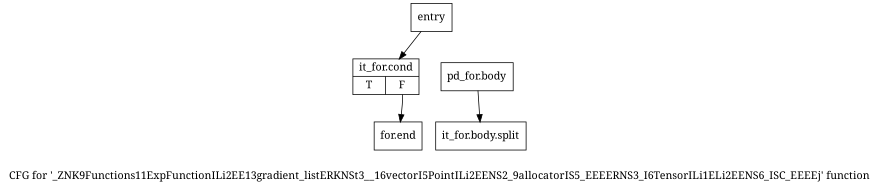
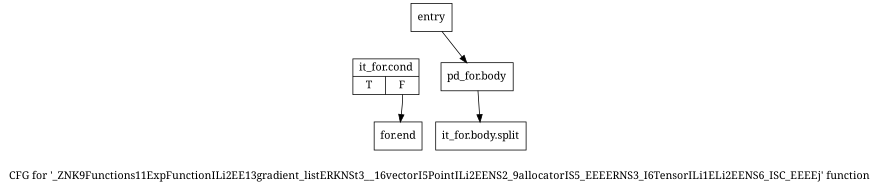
(413, 42) -> (452, 44)
